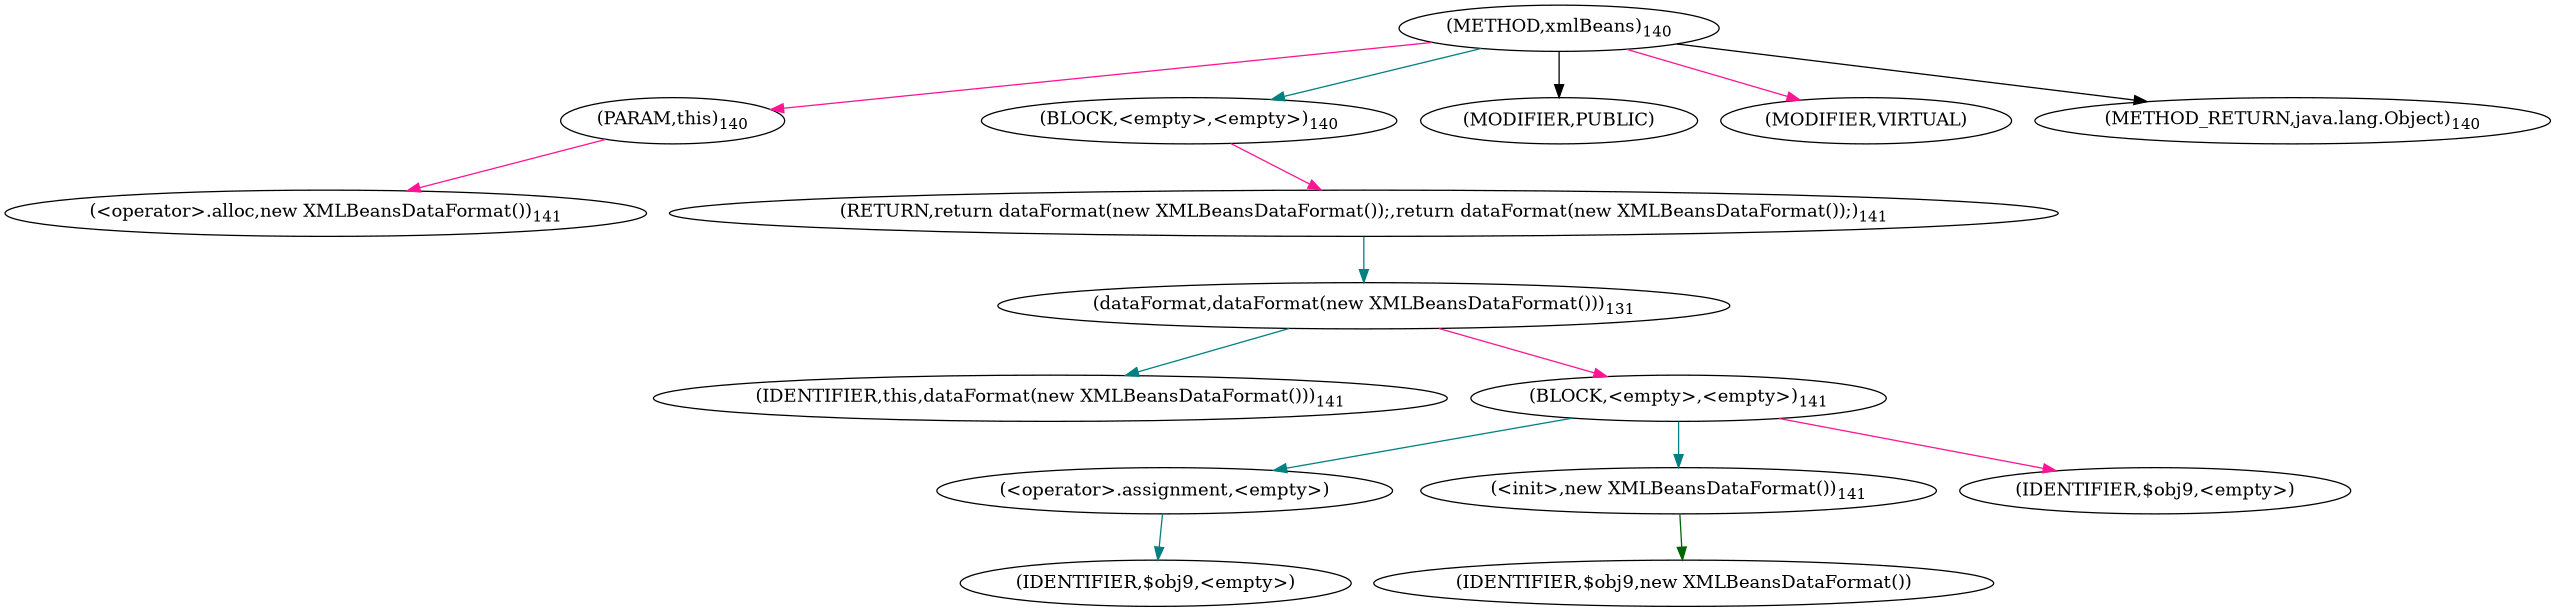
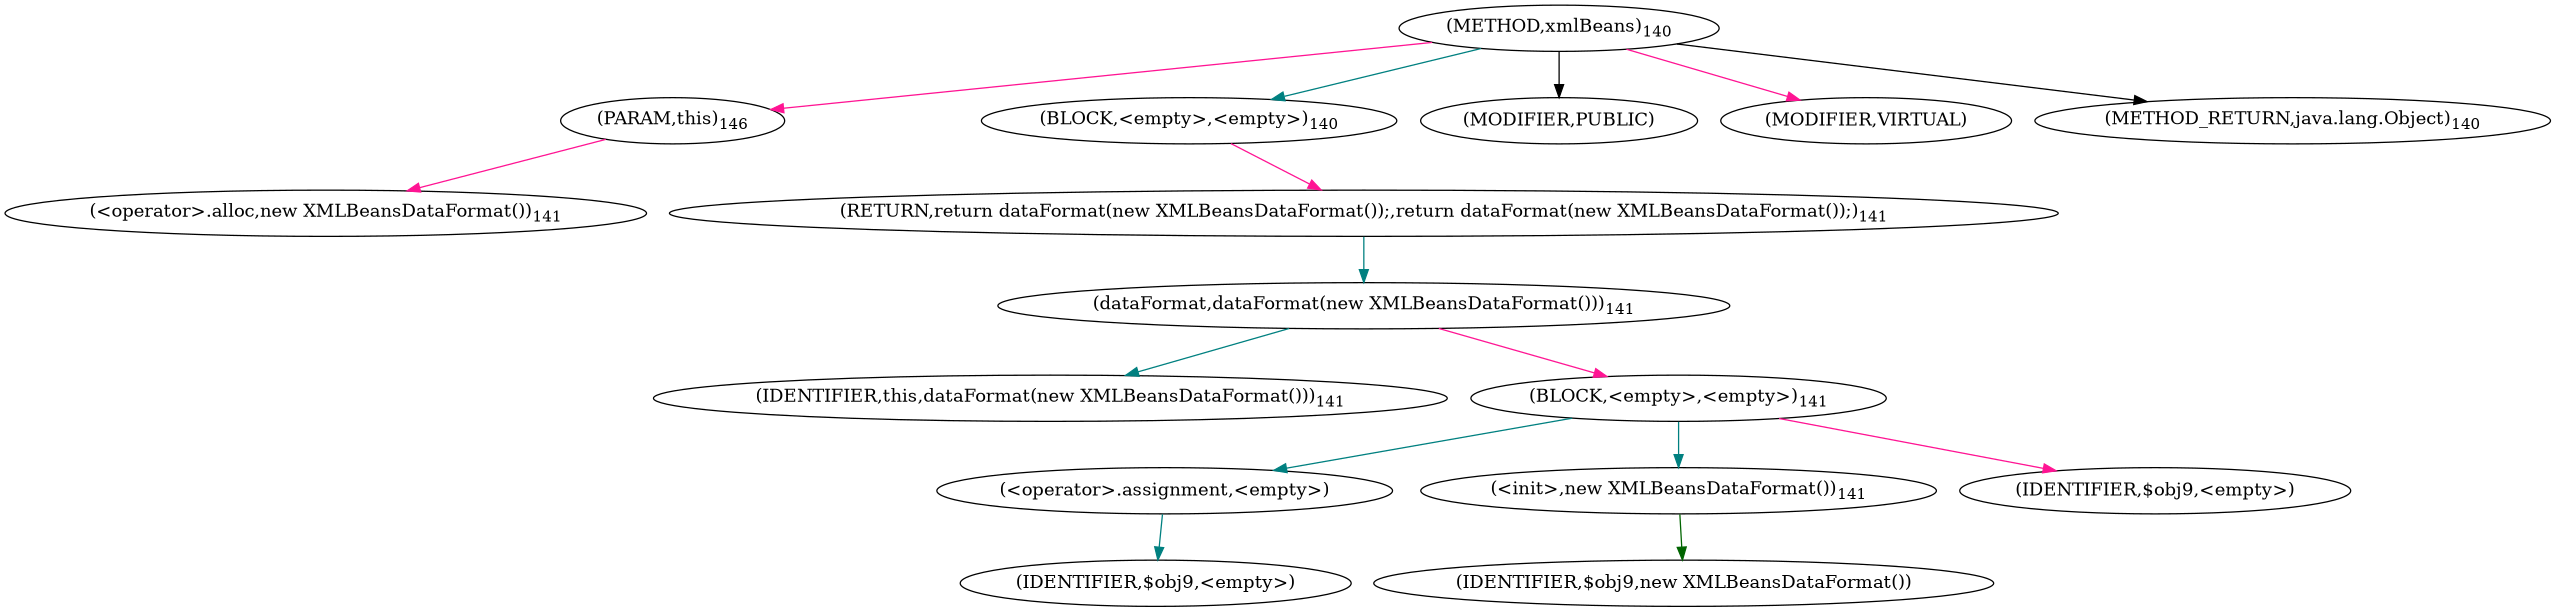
(734, 119) -> (734, 119)
(1620, 304) -> (1620, 304)
